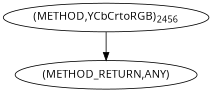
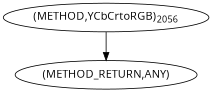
(168, 16) -> (168, 16)
